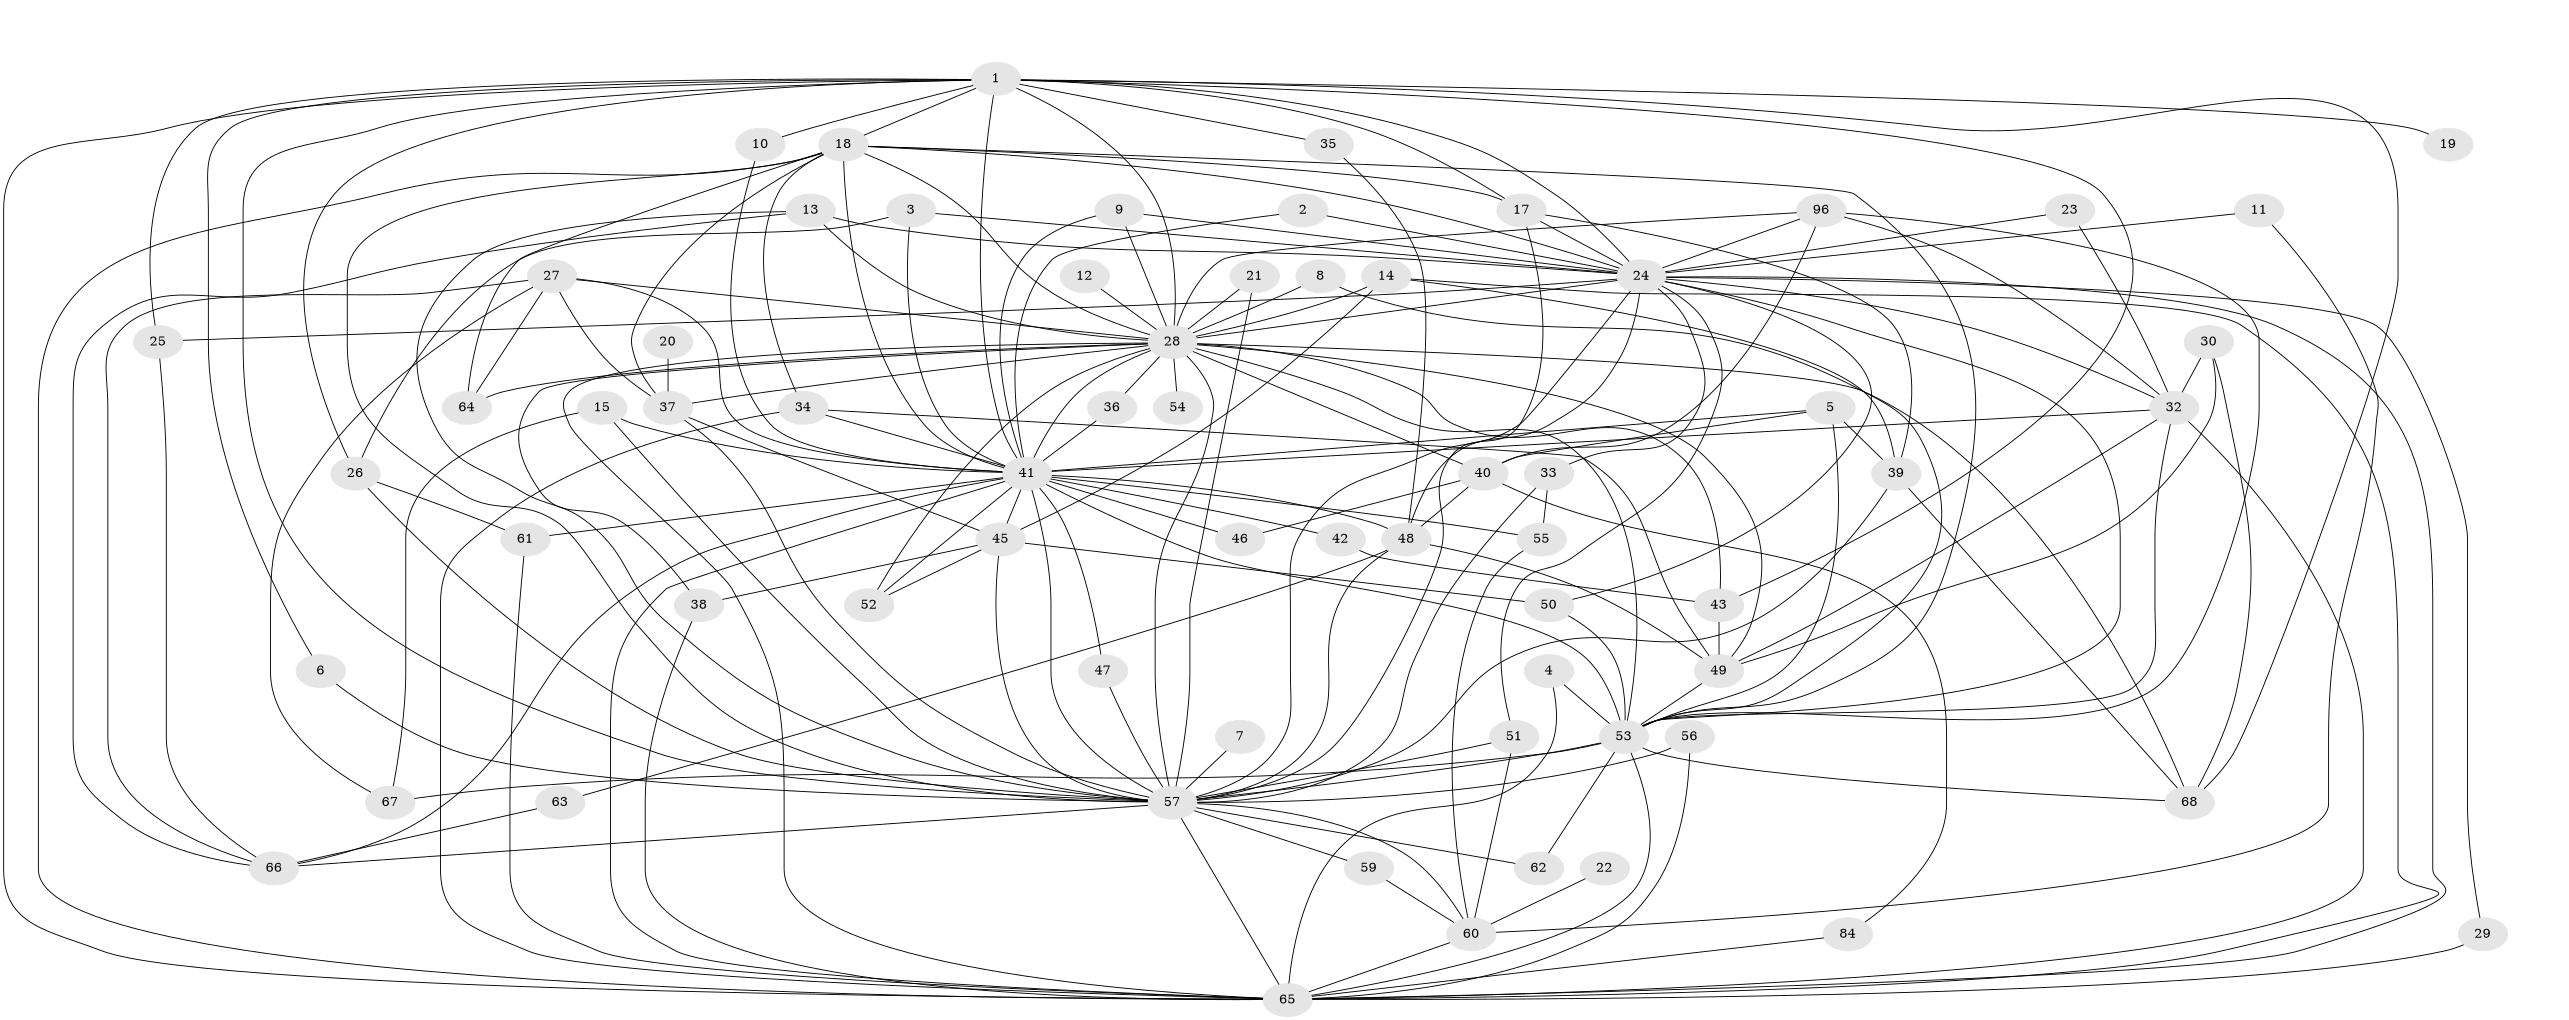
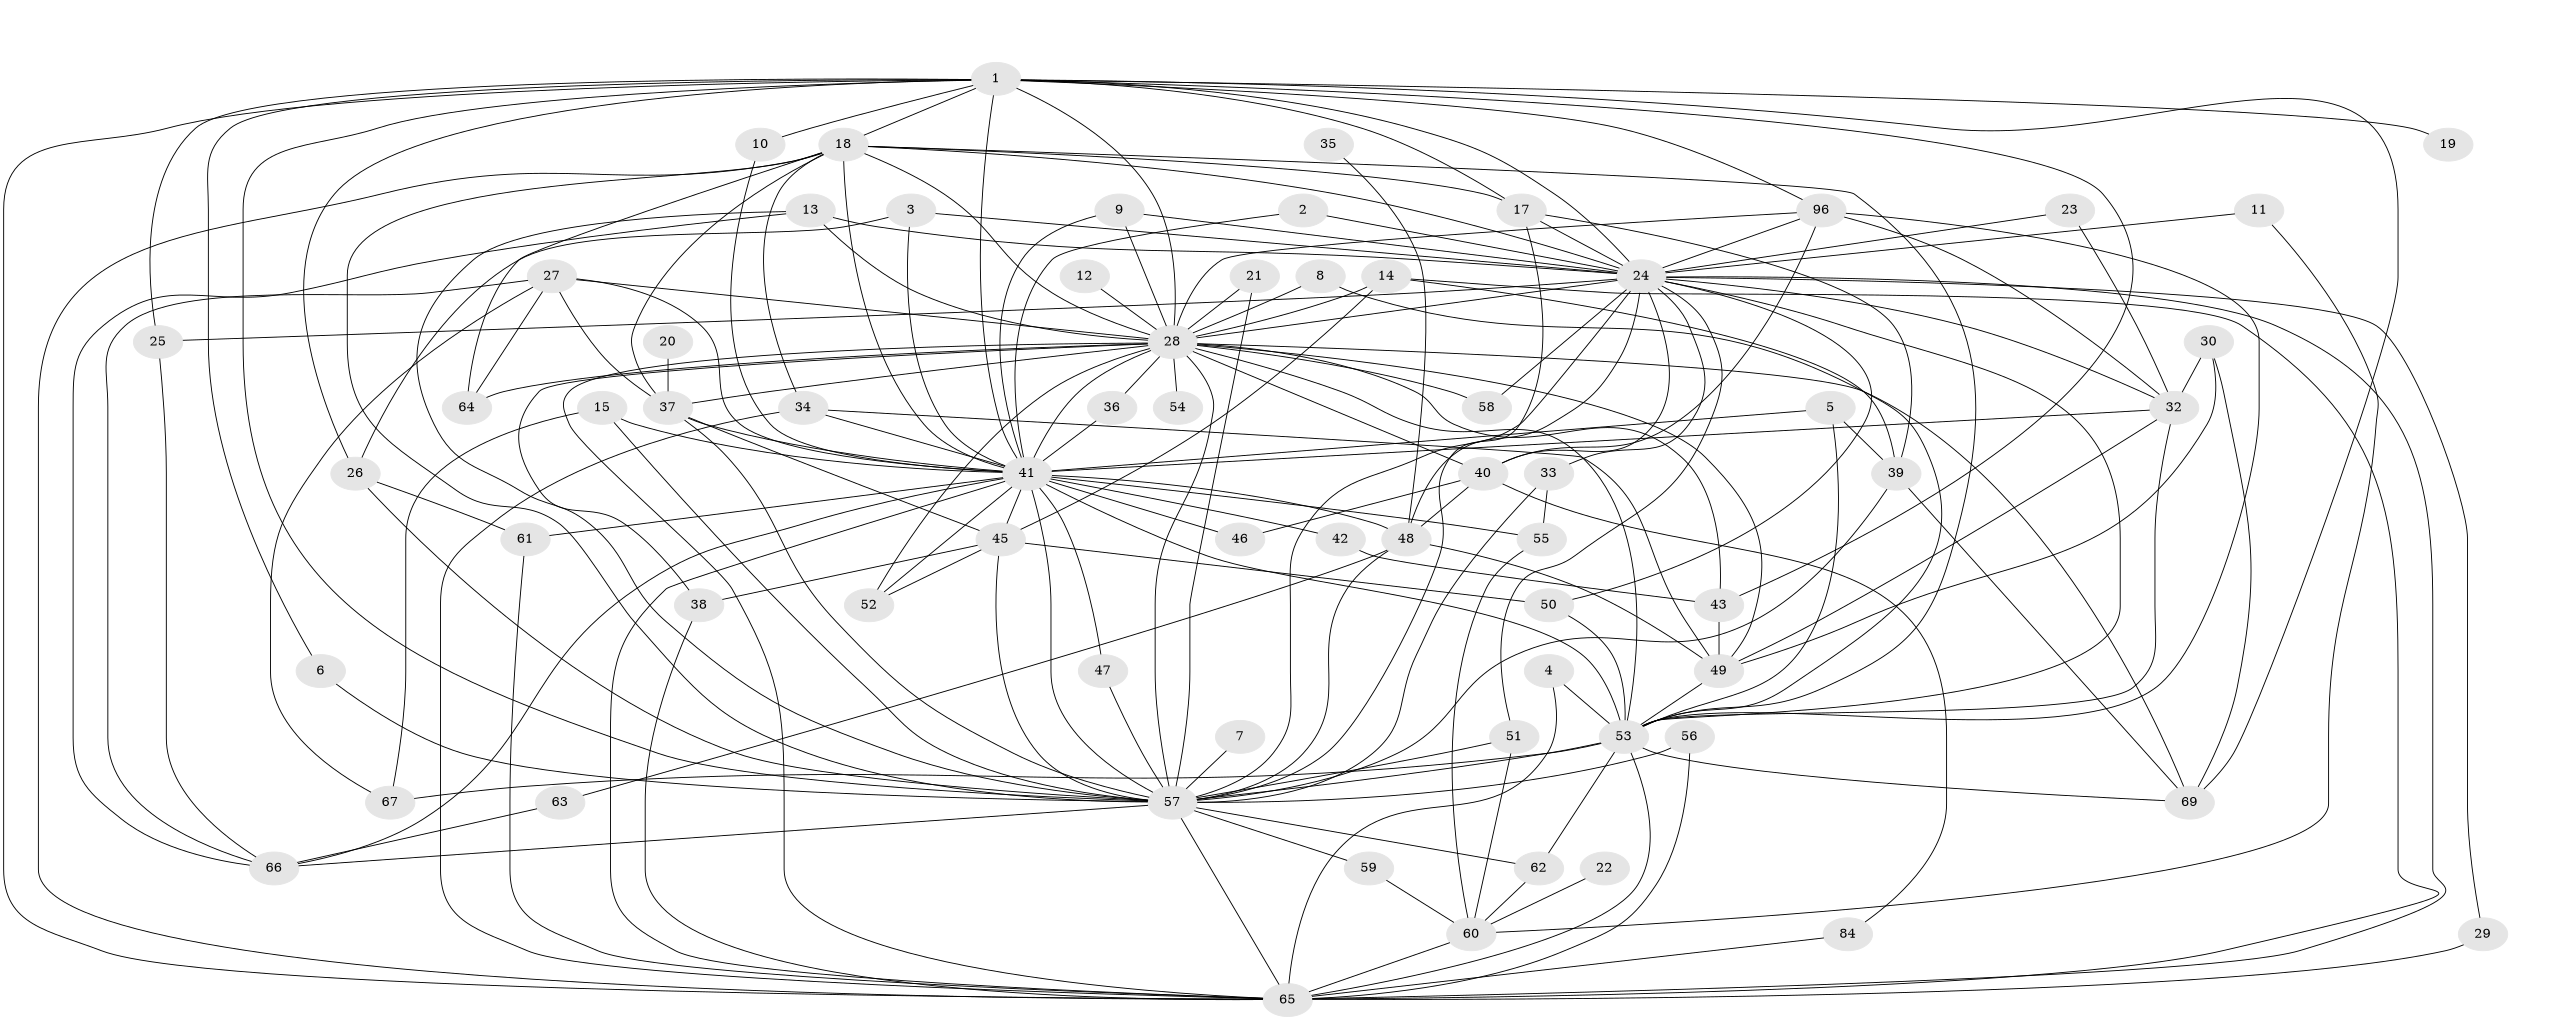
(1162, 112) -> (1419, 103)
none -> (1487, 408)
(1692, 429) -> (1659, 415)
none -> (844, 453)
(2190, 803) -> (2190, 803)
(1347, 828) -> (1505, 901)
(2098, 954) -> none
